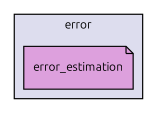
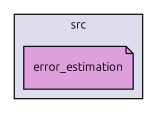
(78, 26) -> (78, 26)
